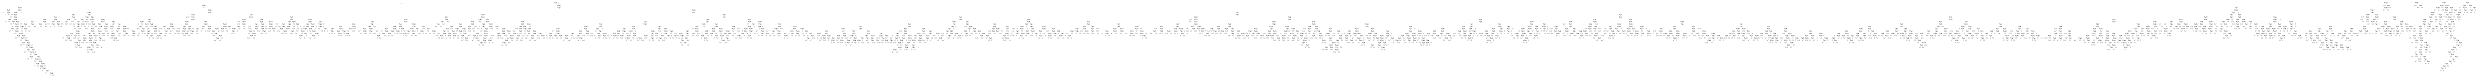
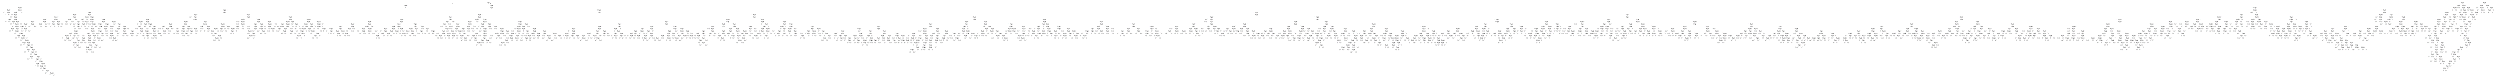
none -> (534, 31)
